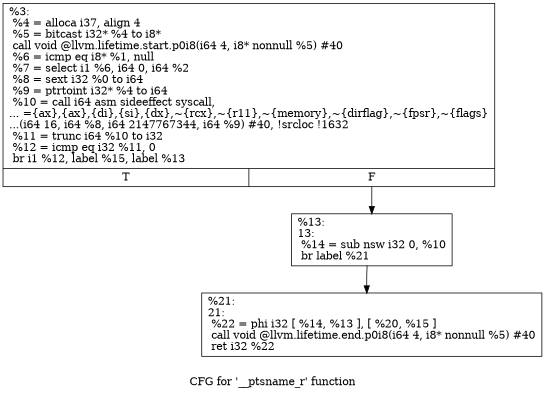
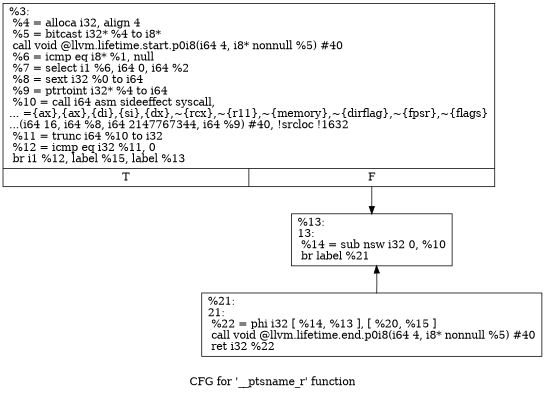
(75, 23) -> (75, 23)
(367, 276) -> (377, 283)
